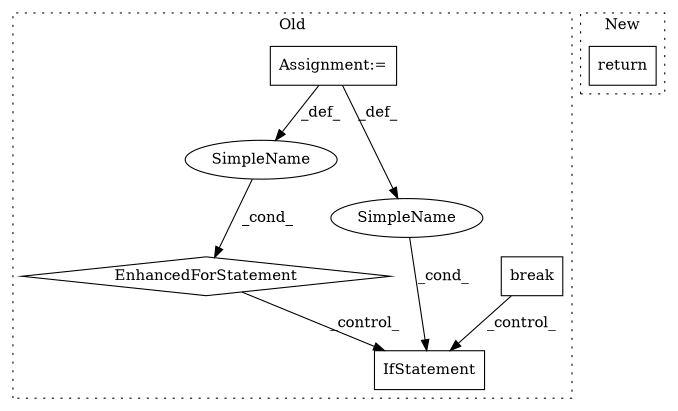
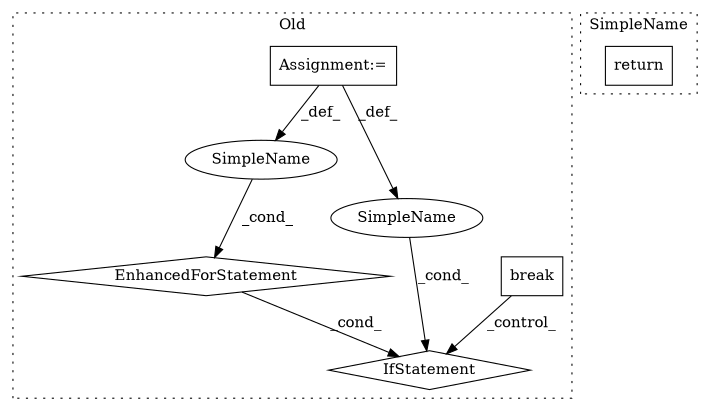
(623, 25) -> (639, 25)
(365, 323) -> (356, 323)
(430, 370) -> (430, 370)
